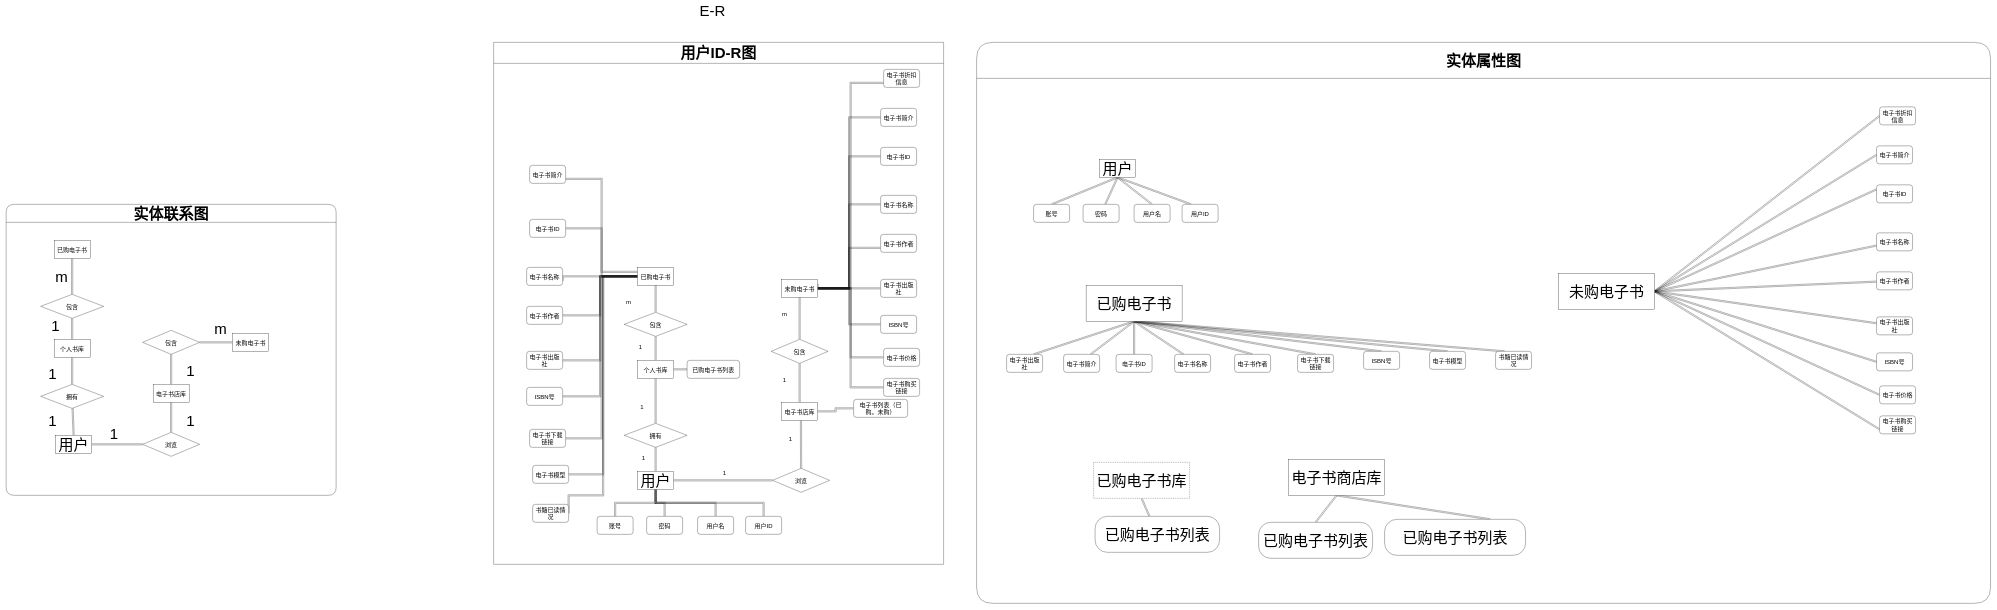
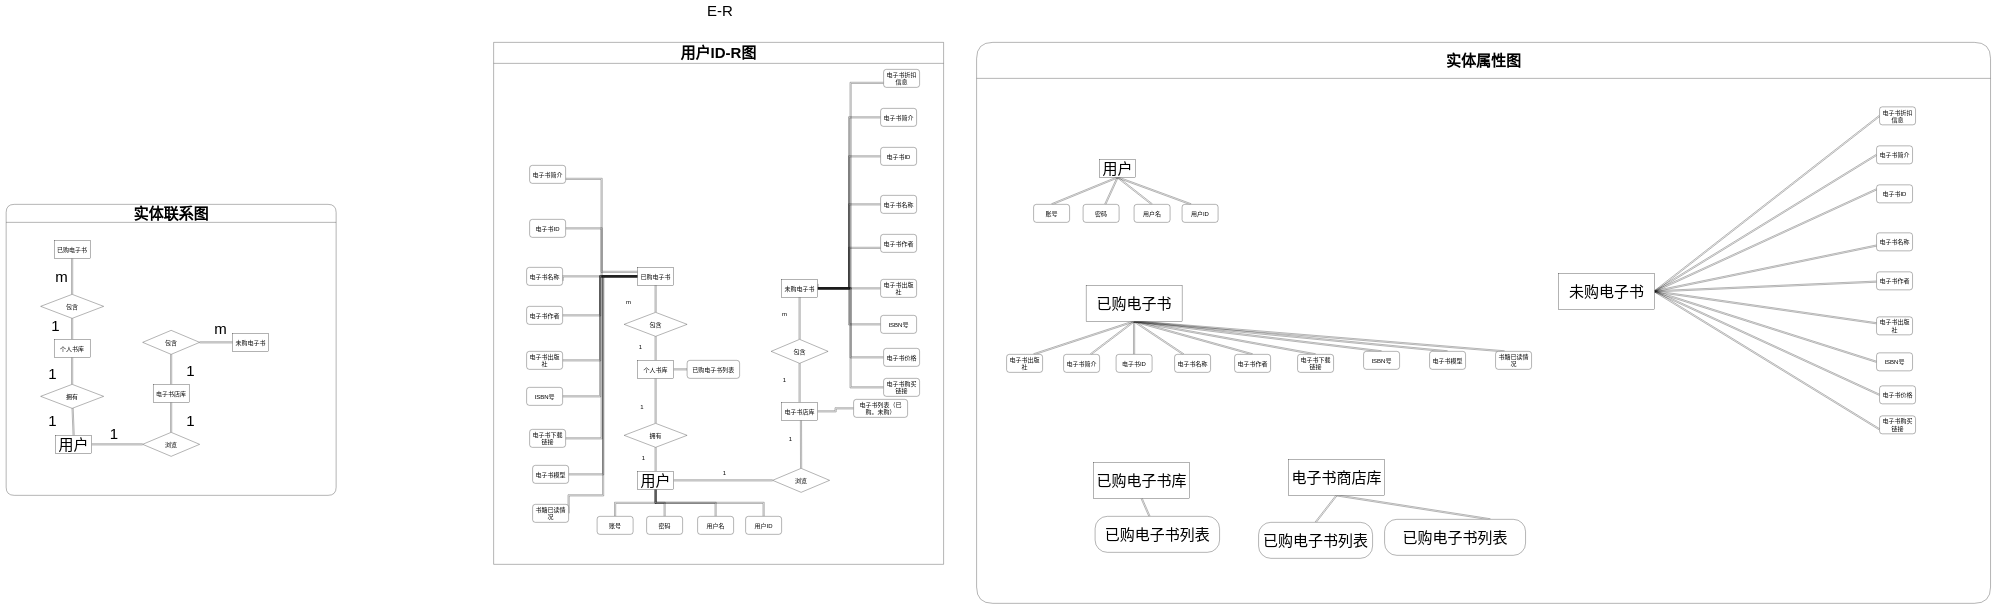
(707, 11) -> (714, 11)
(1142, 480) -> (1142, 480)
